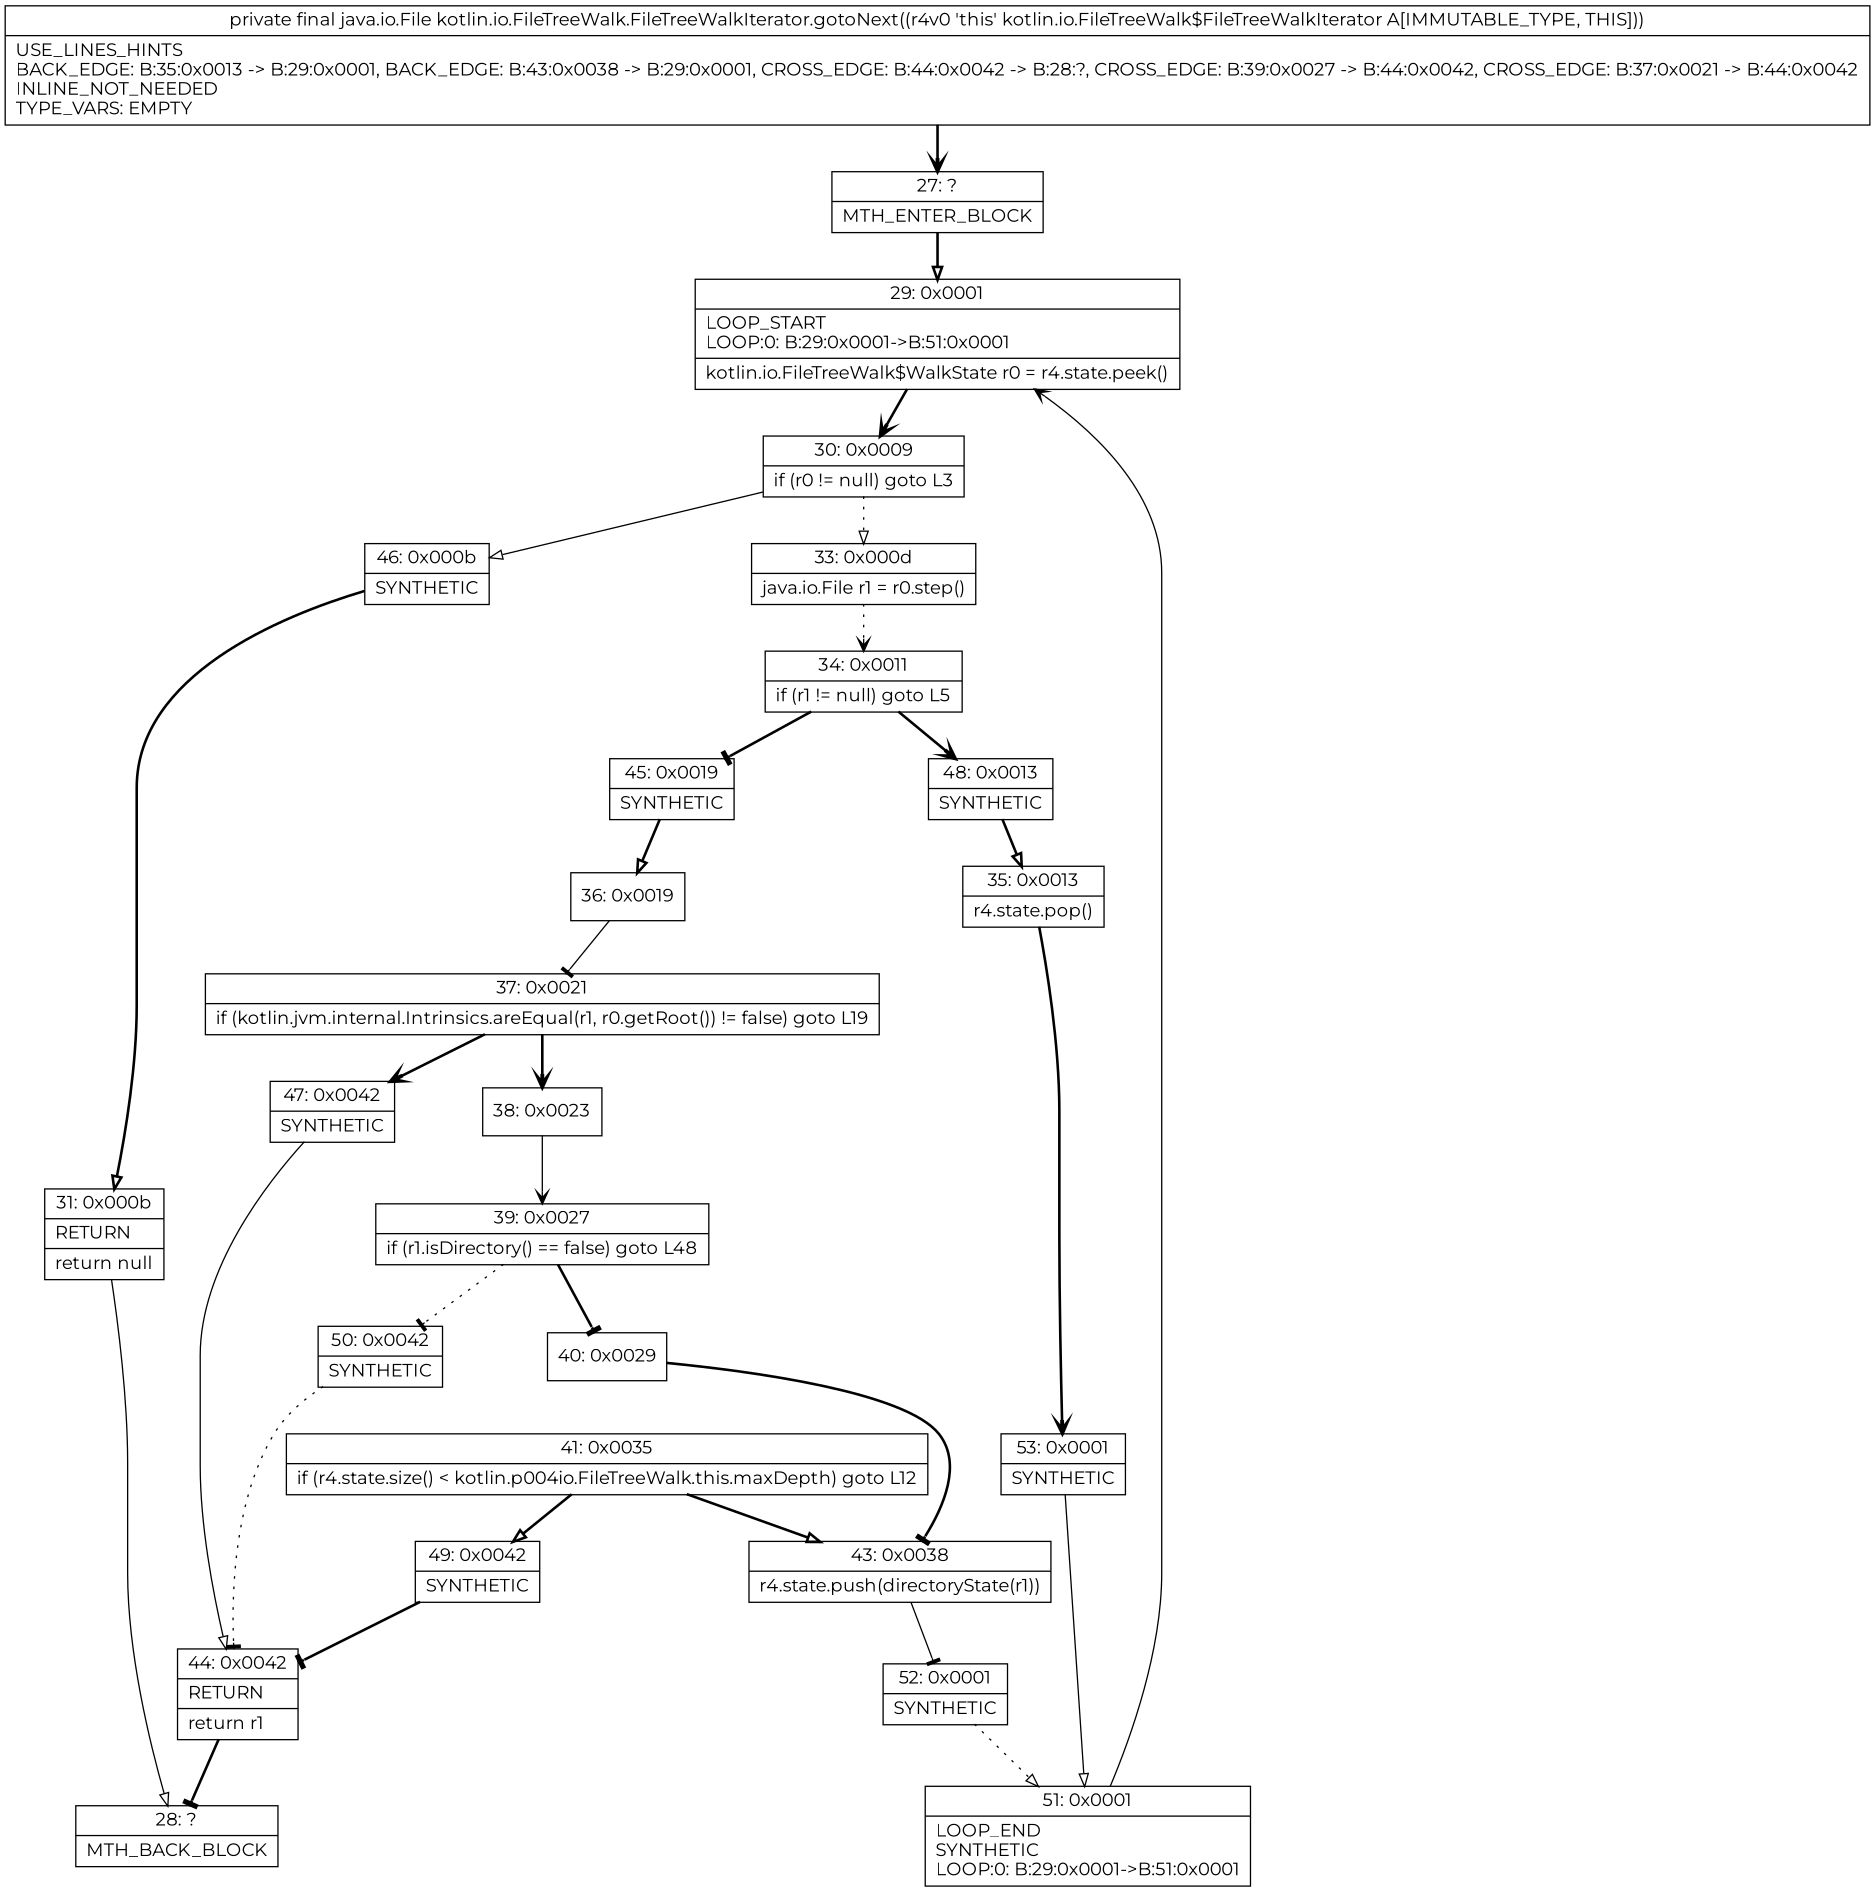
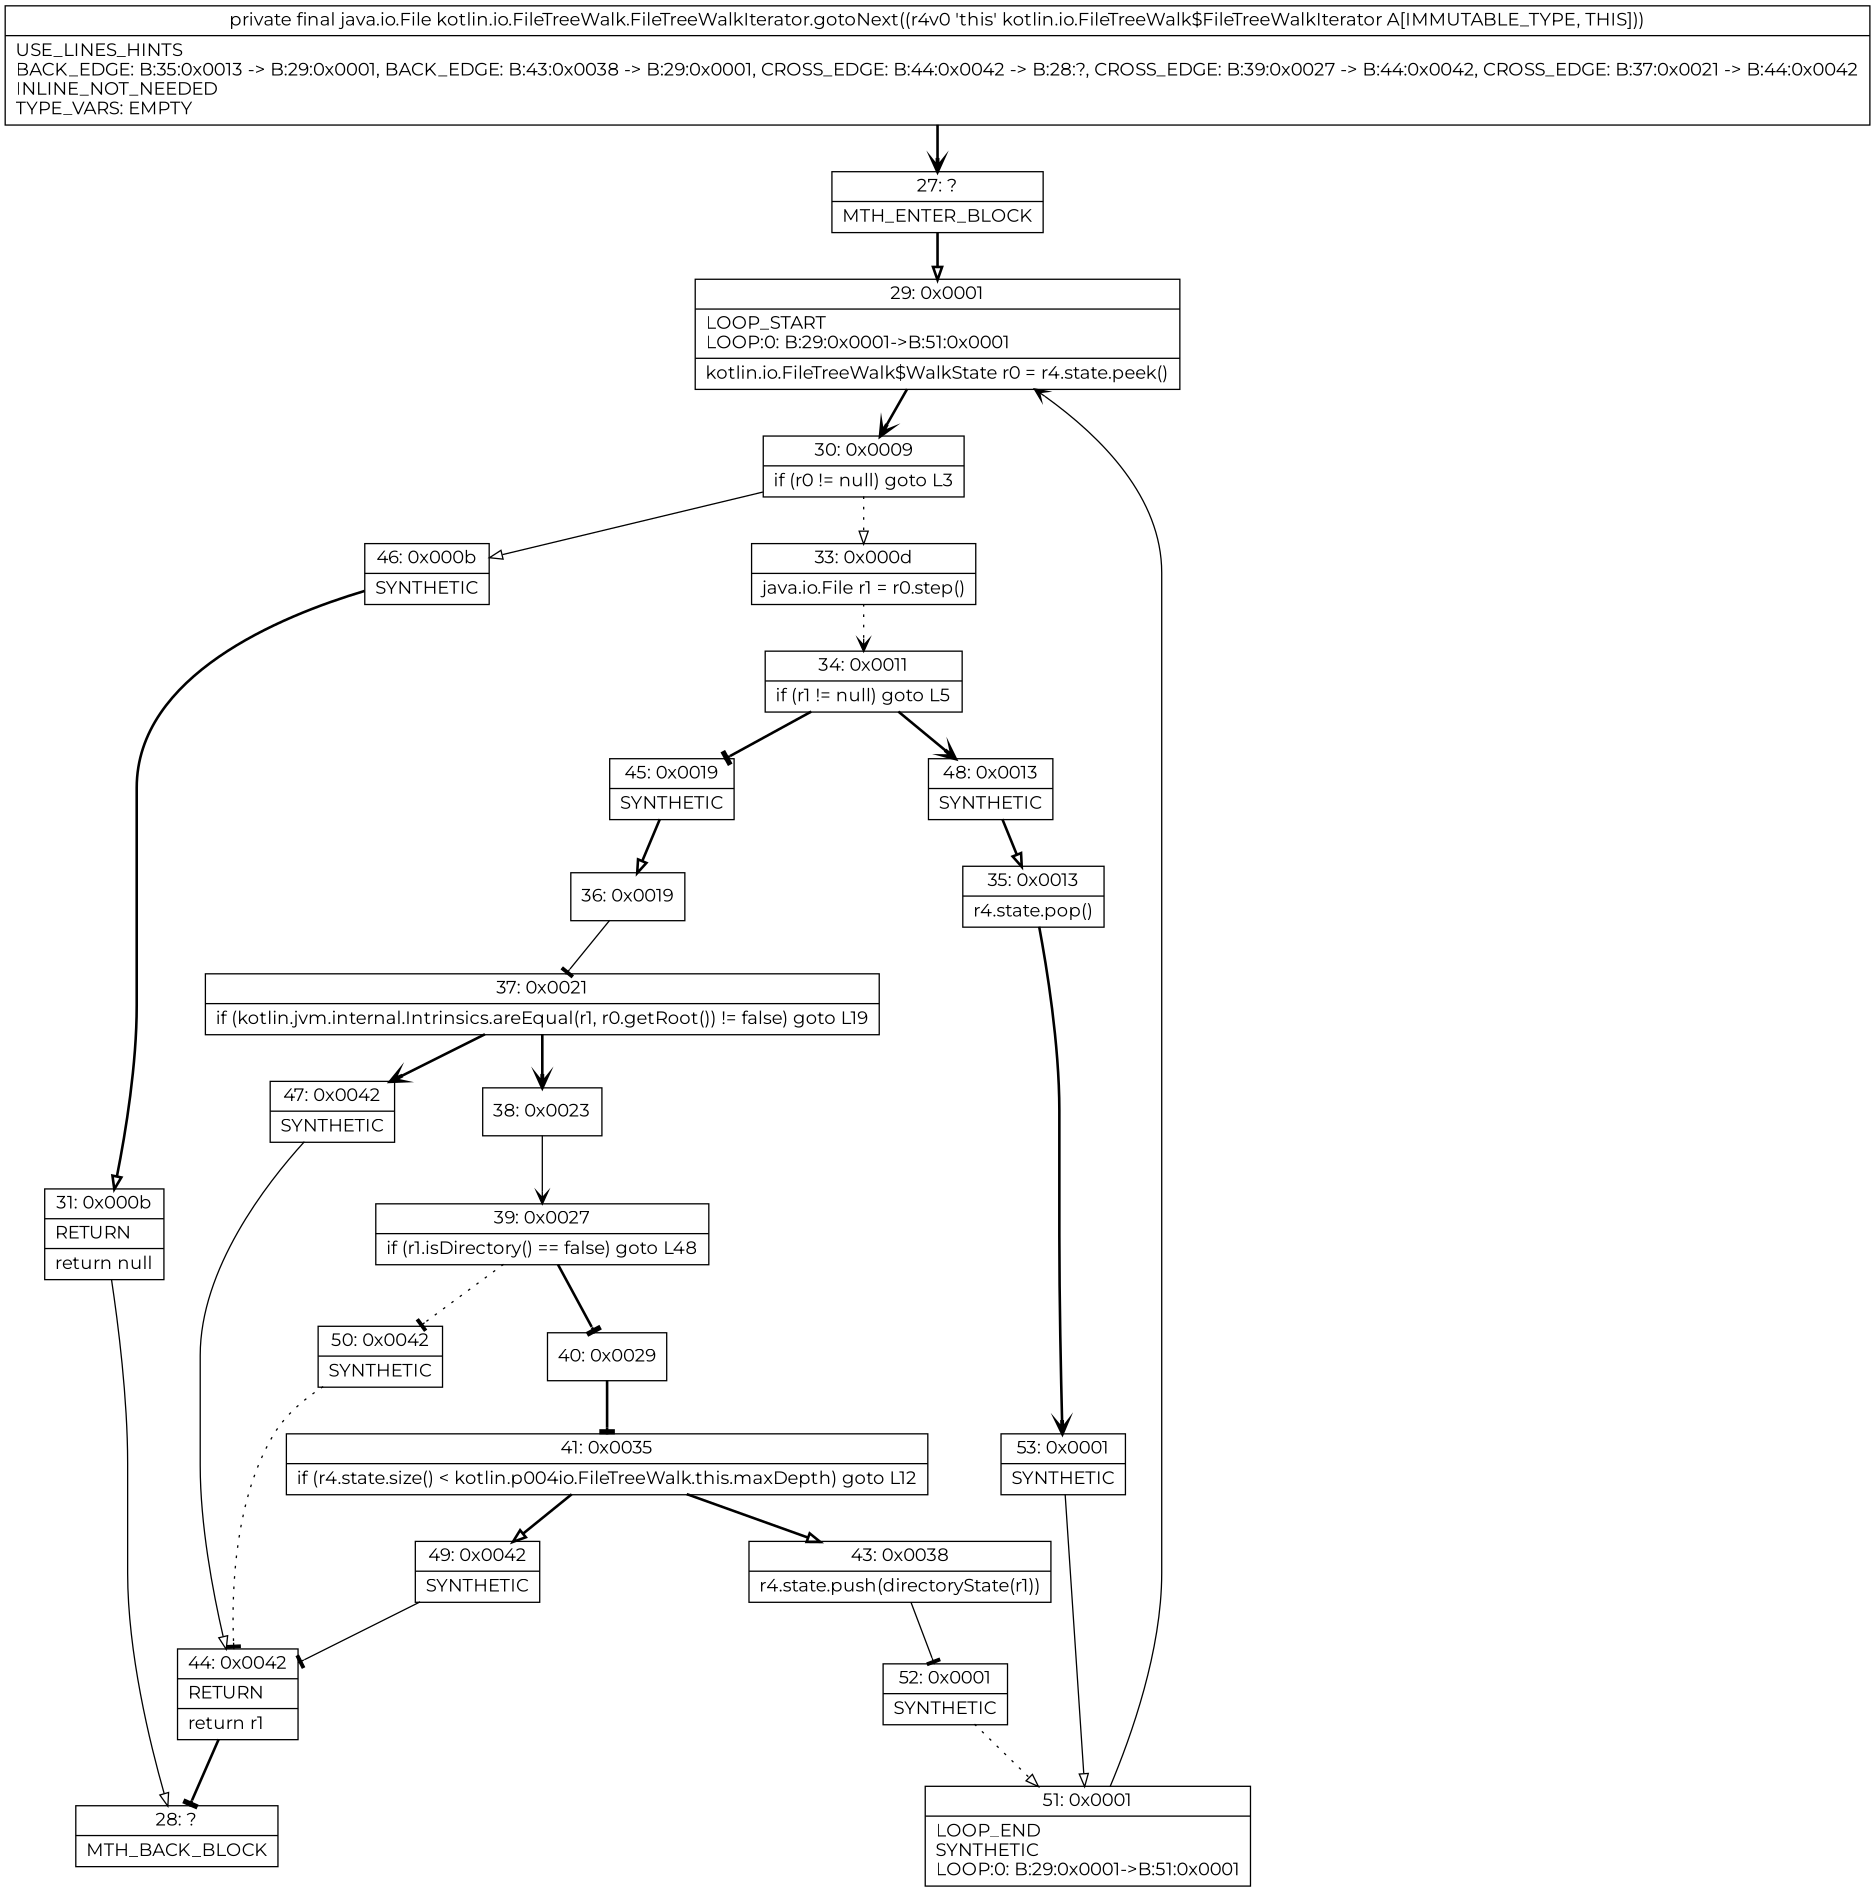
(861, 1395) -> (607, 1404)
(362, 1631) -> (362, 1631)
